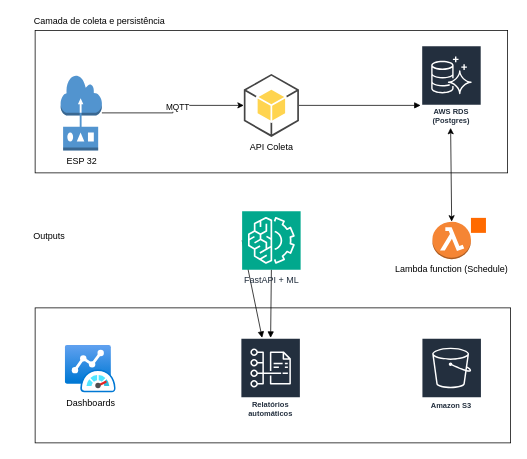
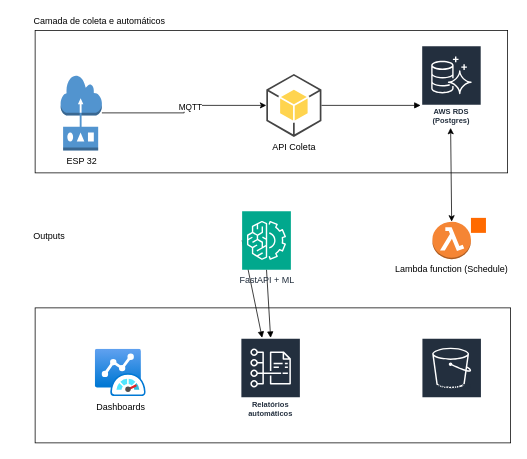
(99, 27) -> (99, 27)
(271, 105) -> (294, 105)
(271, 240) -> (266, 240)
(90, 369) -> (120, 373)
(451, 375) -> (451, 366)
